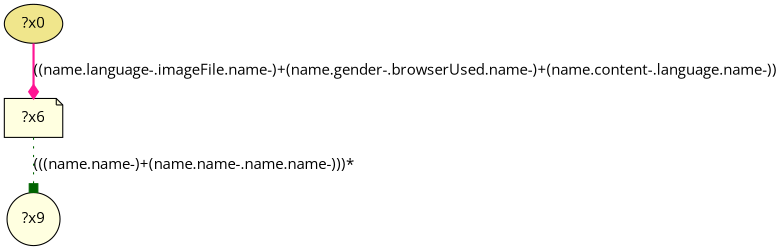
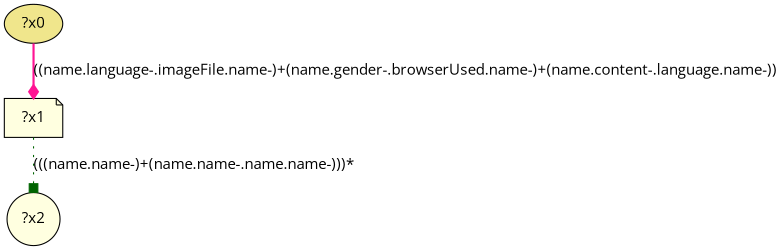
(34, 118) -> (34, 118)
(34, 219) -> (34, 219)
